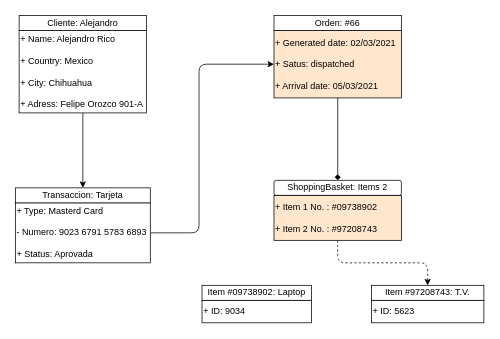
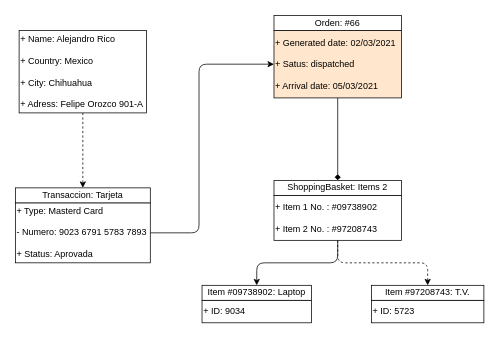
(83, 23) -> none
(83, 147) -> (83, 147)
(338, 188) -> (338, 188)
(338, 206) -> (257, 270)
(338, 218) -> (338, 218)
(83, 233) -> (83, 233)
(395, 312) -> (395, 312)
